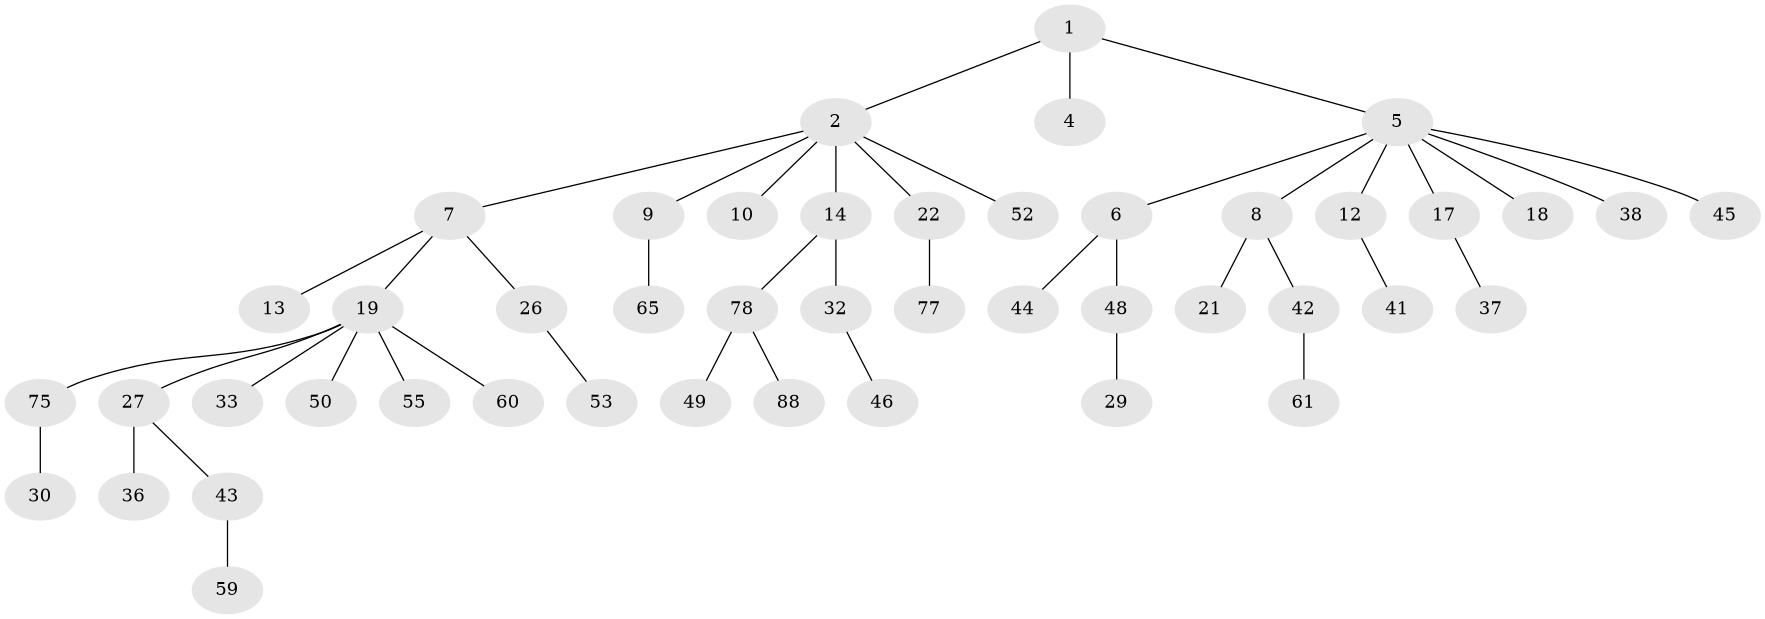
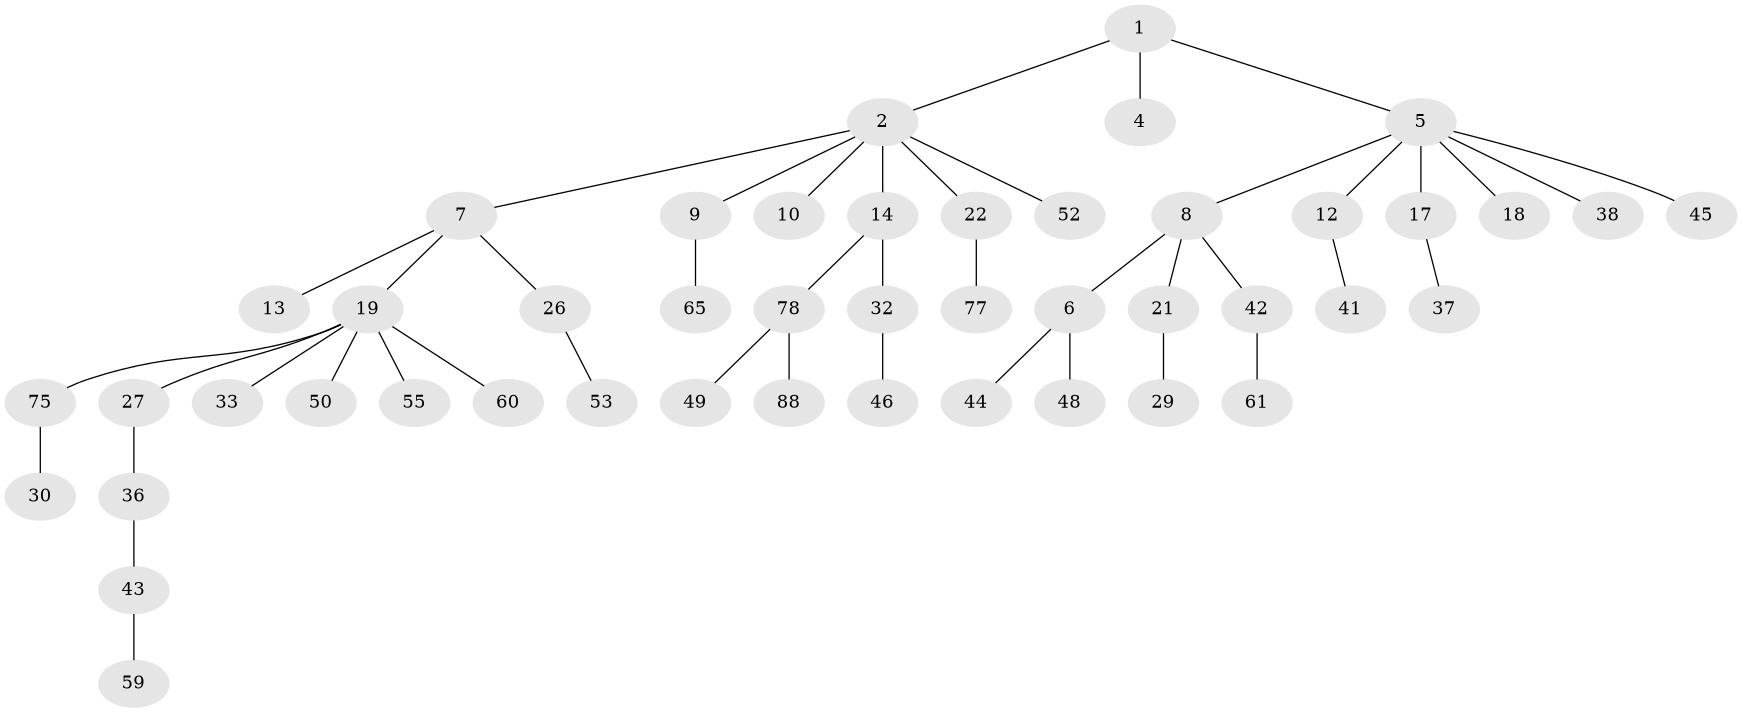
(1257, 169) -> (1128, 263)
(1117, 356) -> (1163, 356)
(181, 450) -> (134, 544)
